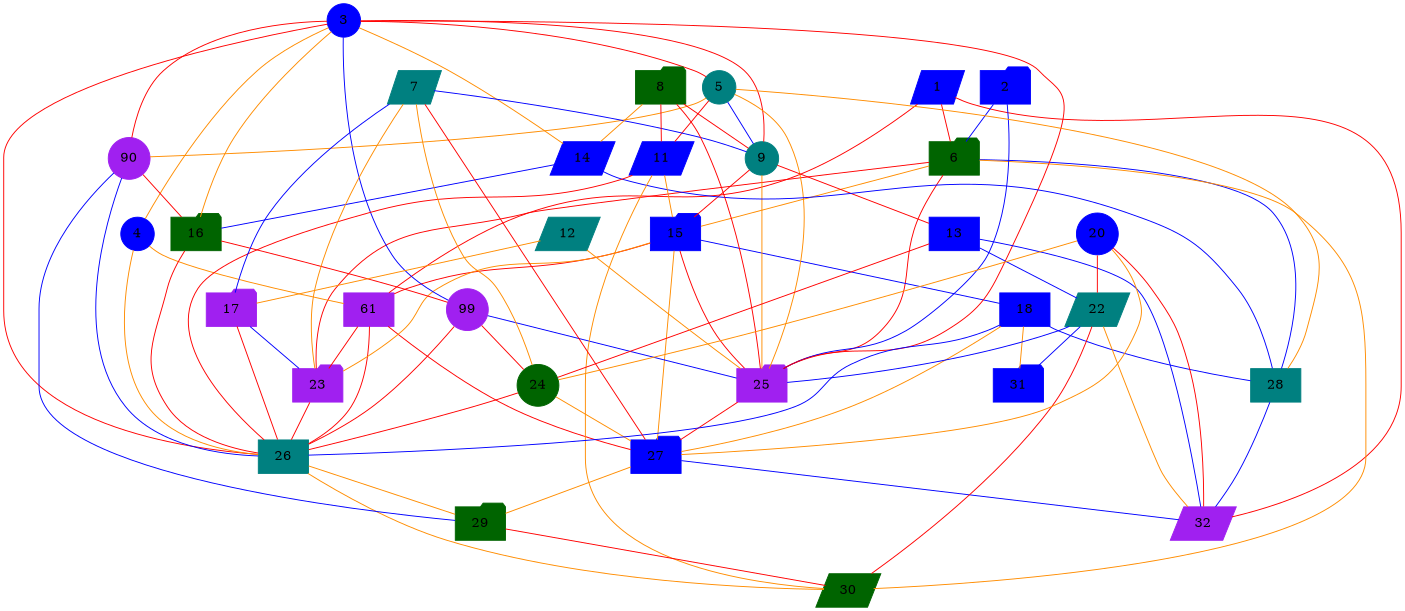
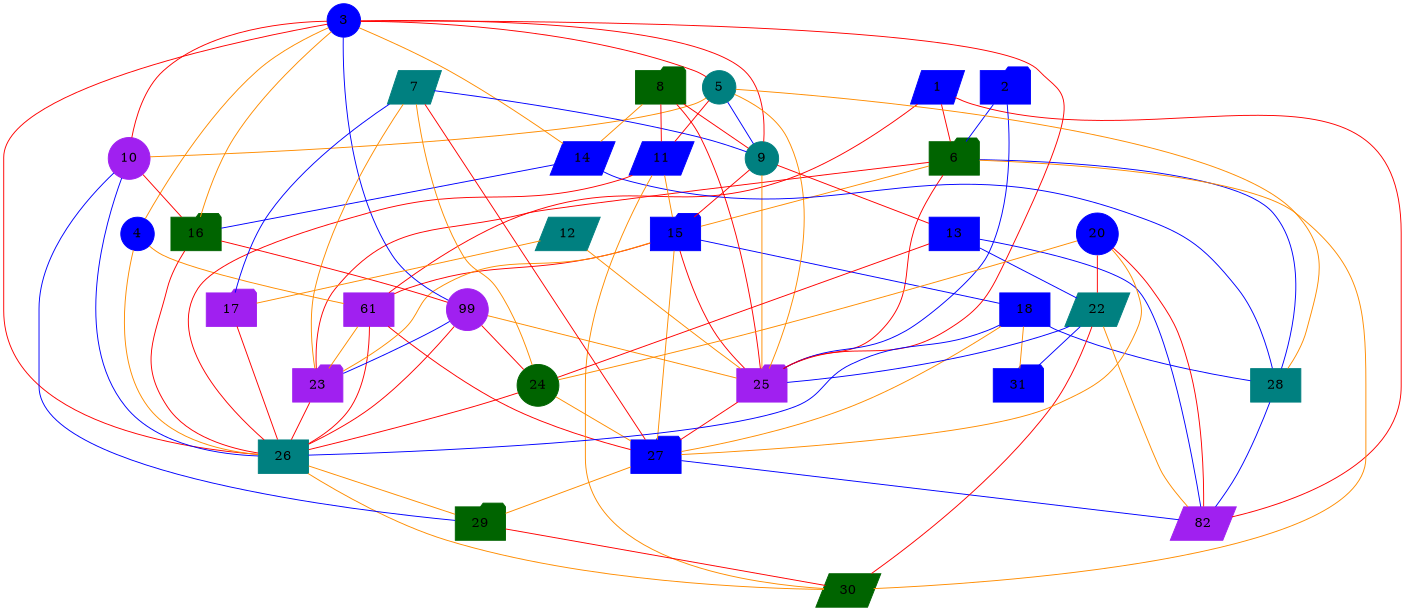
(129, 158) -> (129, 158)
(612, 347) -> (612, 347)
(275, 348) -> (397, 349)
(343, 348) -> (343, 348)
(1203, 524) -> (1203, 524)
